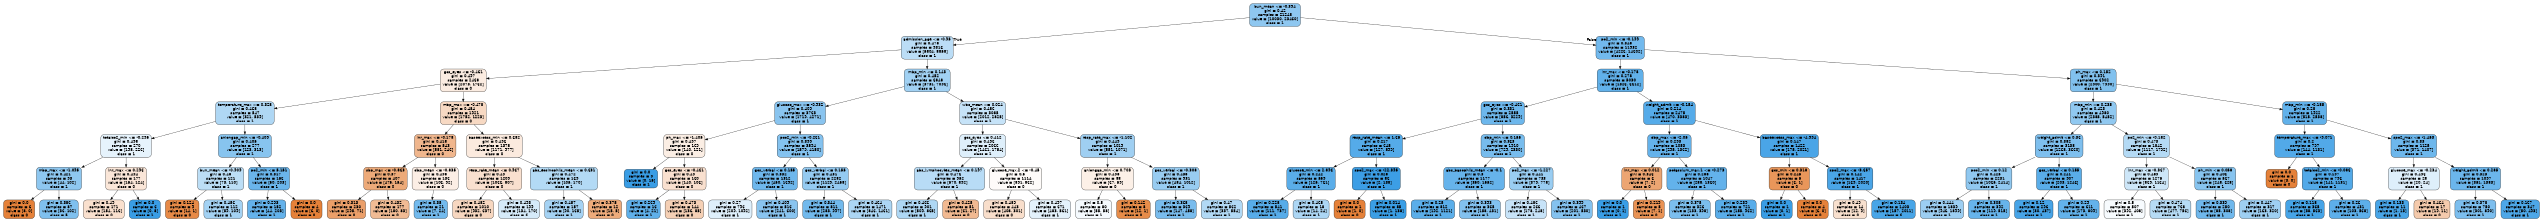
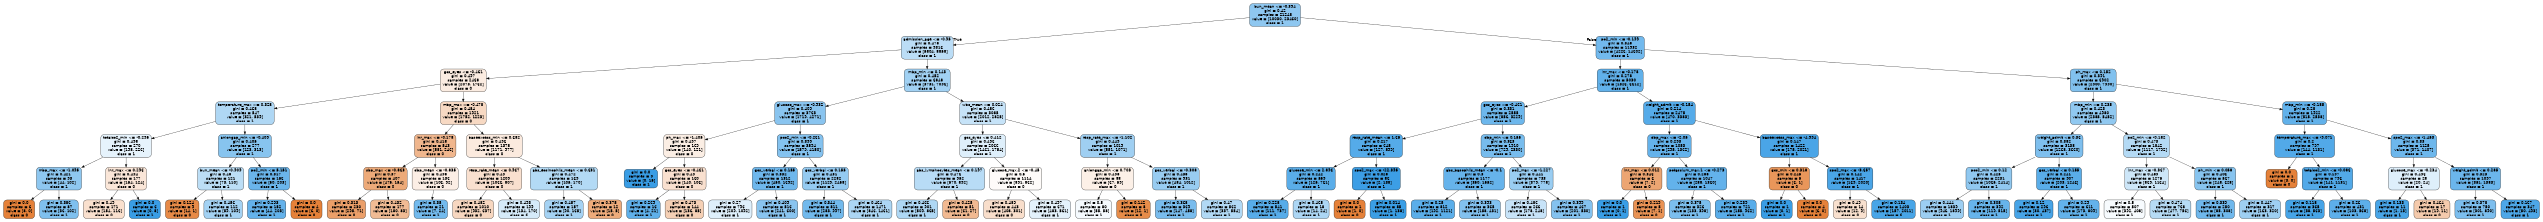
(59, 209) -> (59, 209)
